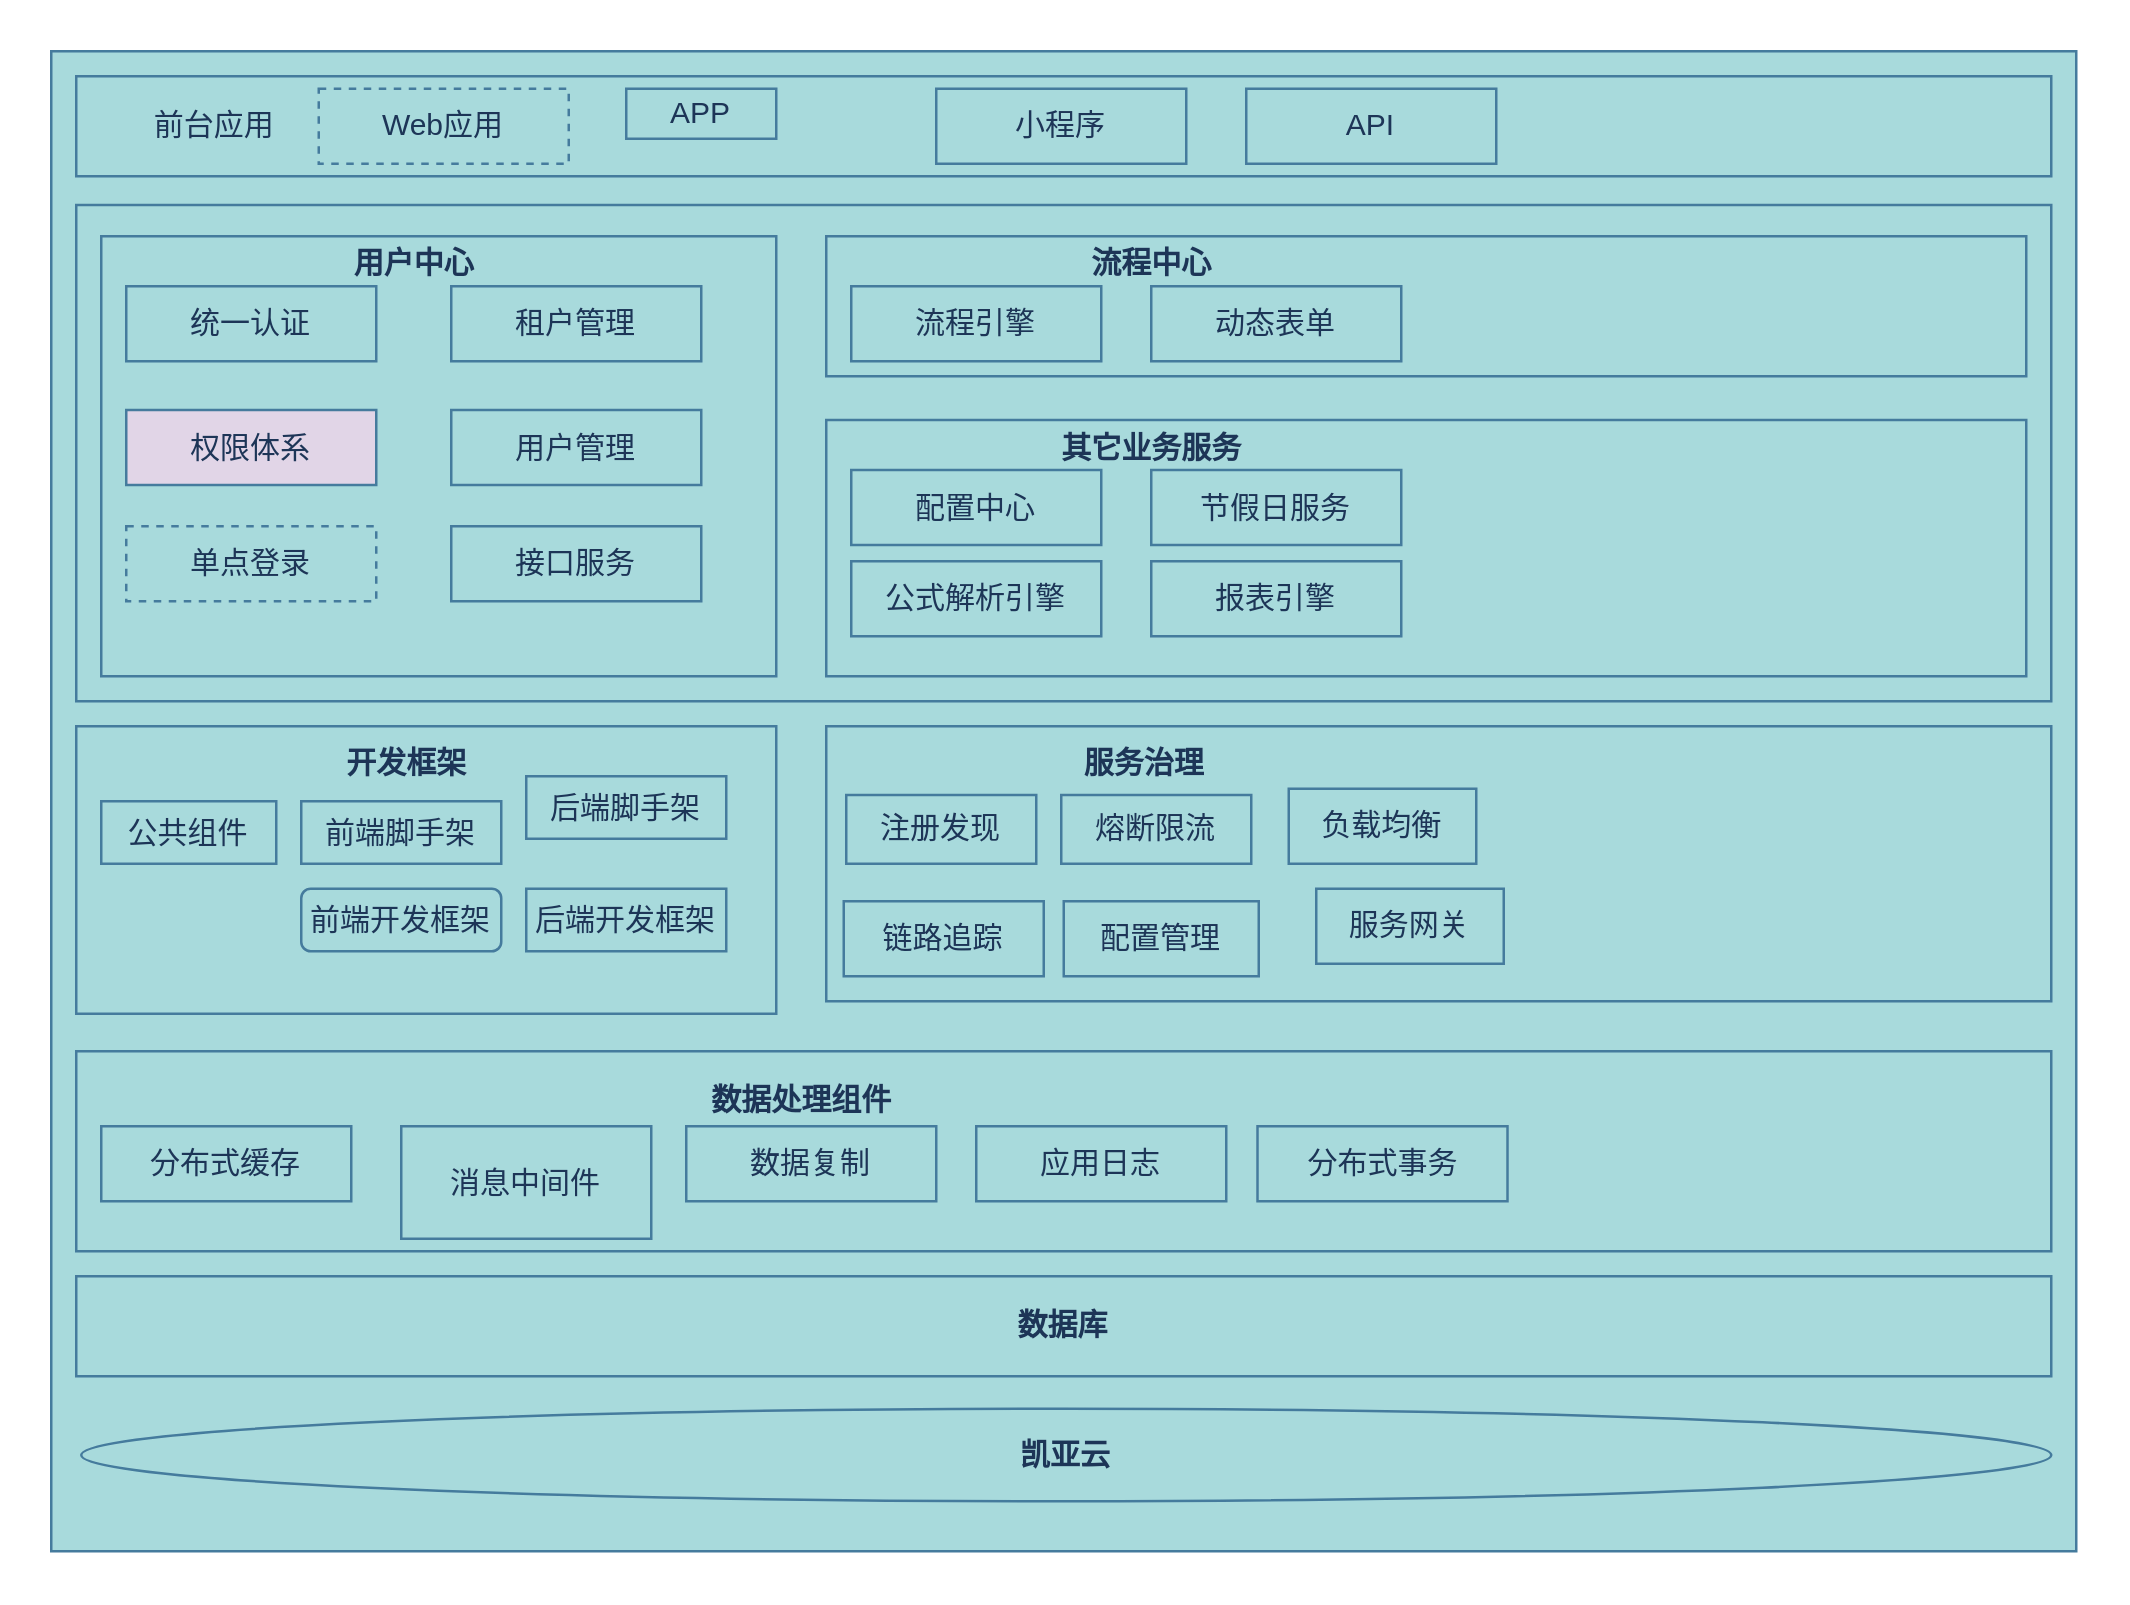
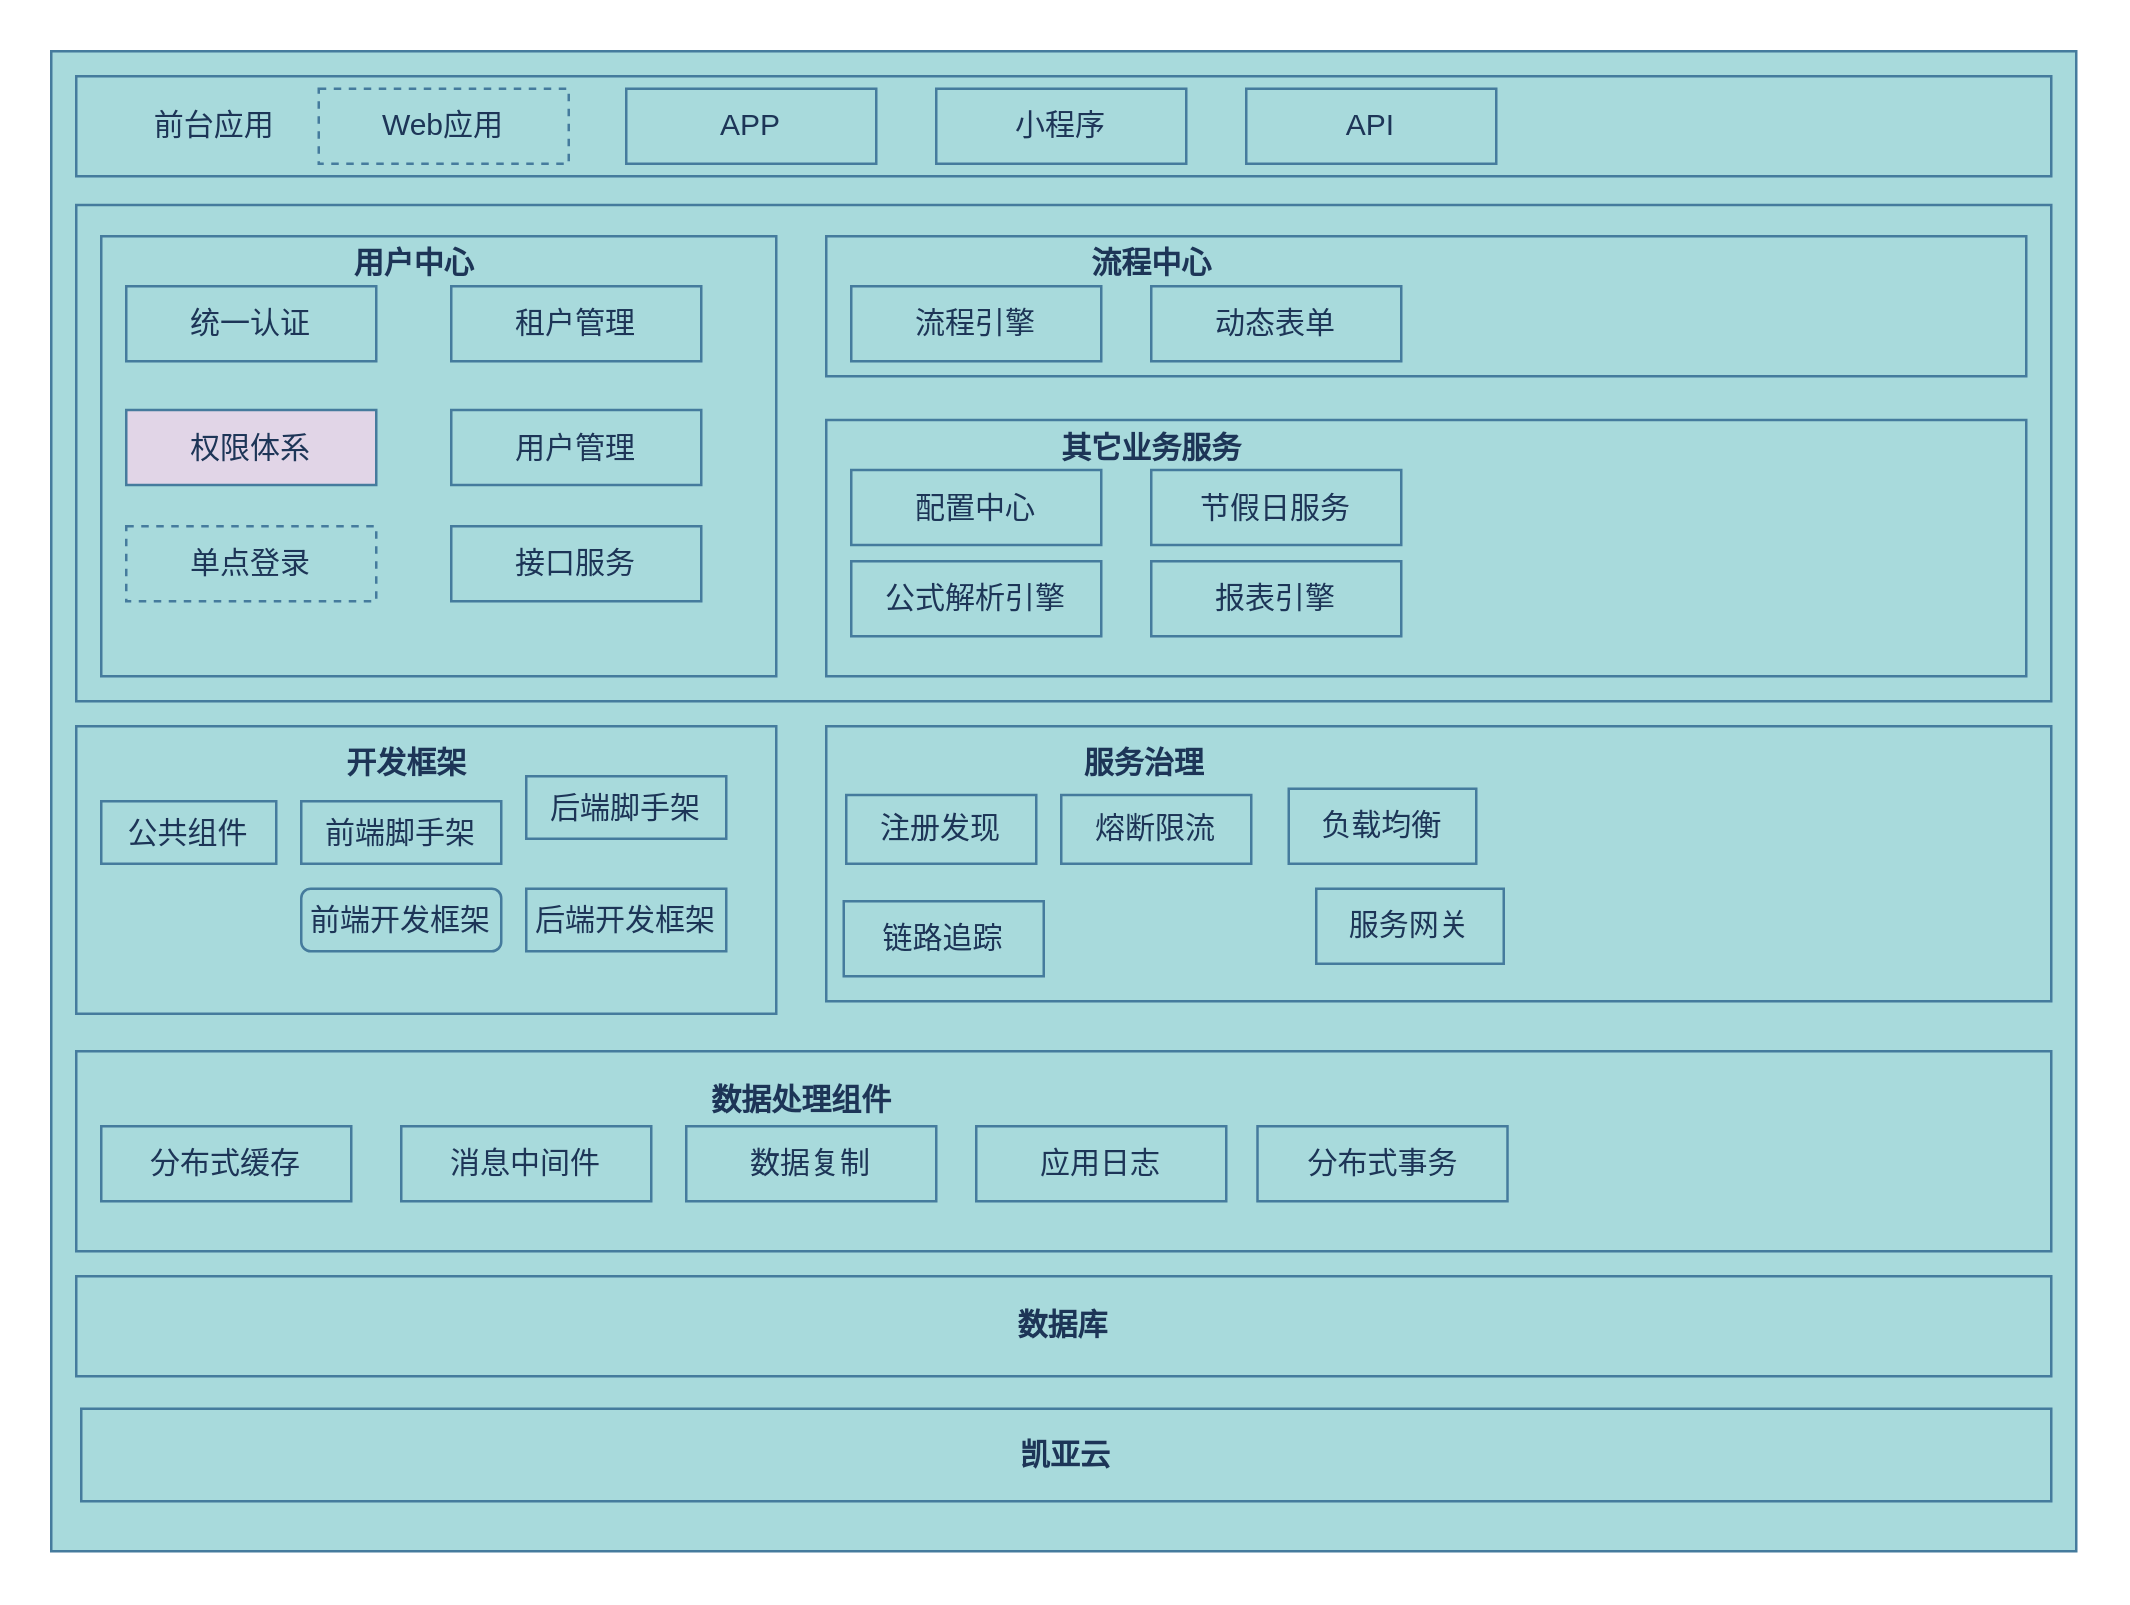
(701, 114) -> (751, 126)
(1161, 939) -> none
(526, 1183) -> (526, 1164)
(1066, 1455) -> (1066, 1455)
